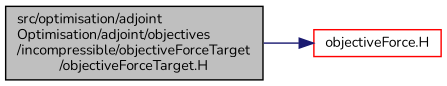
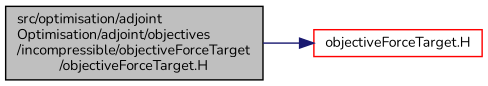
(378, 43) -> (398, 43)
